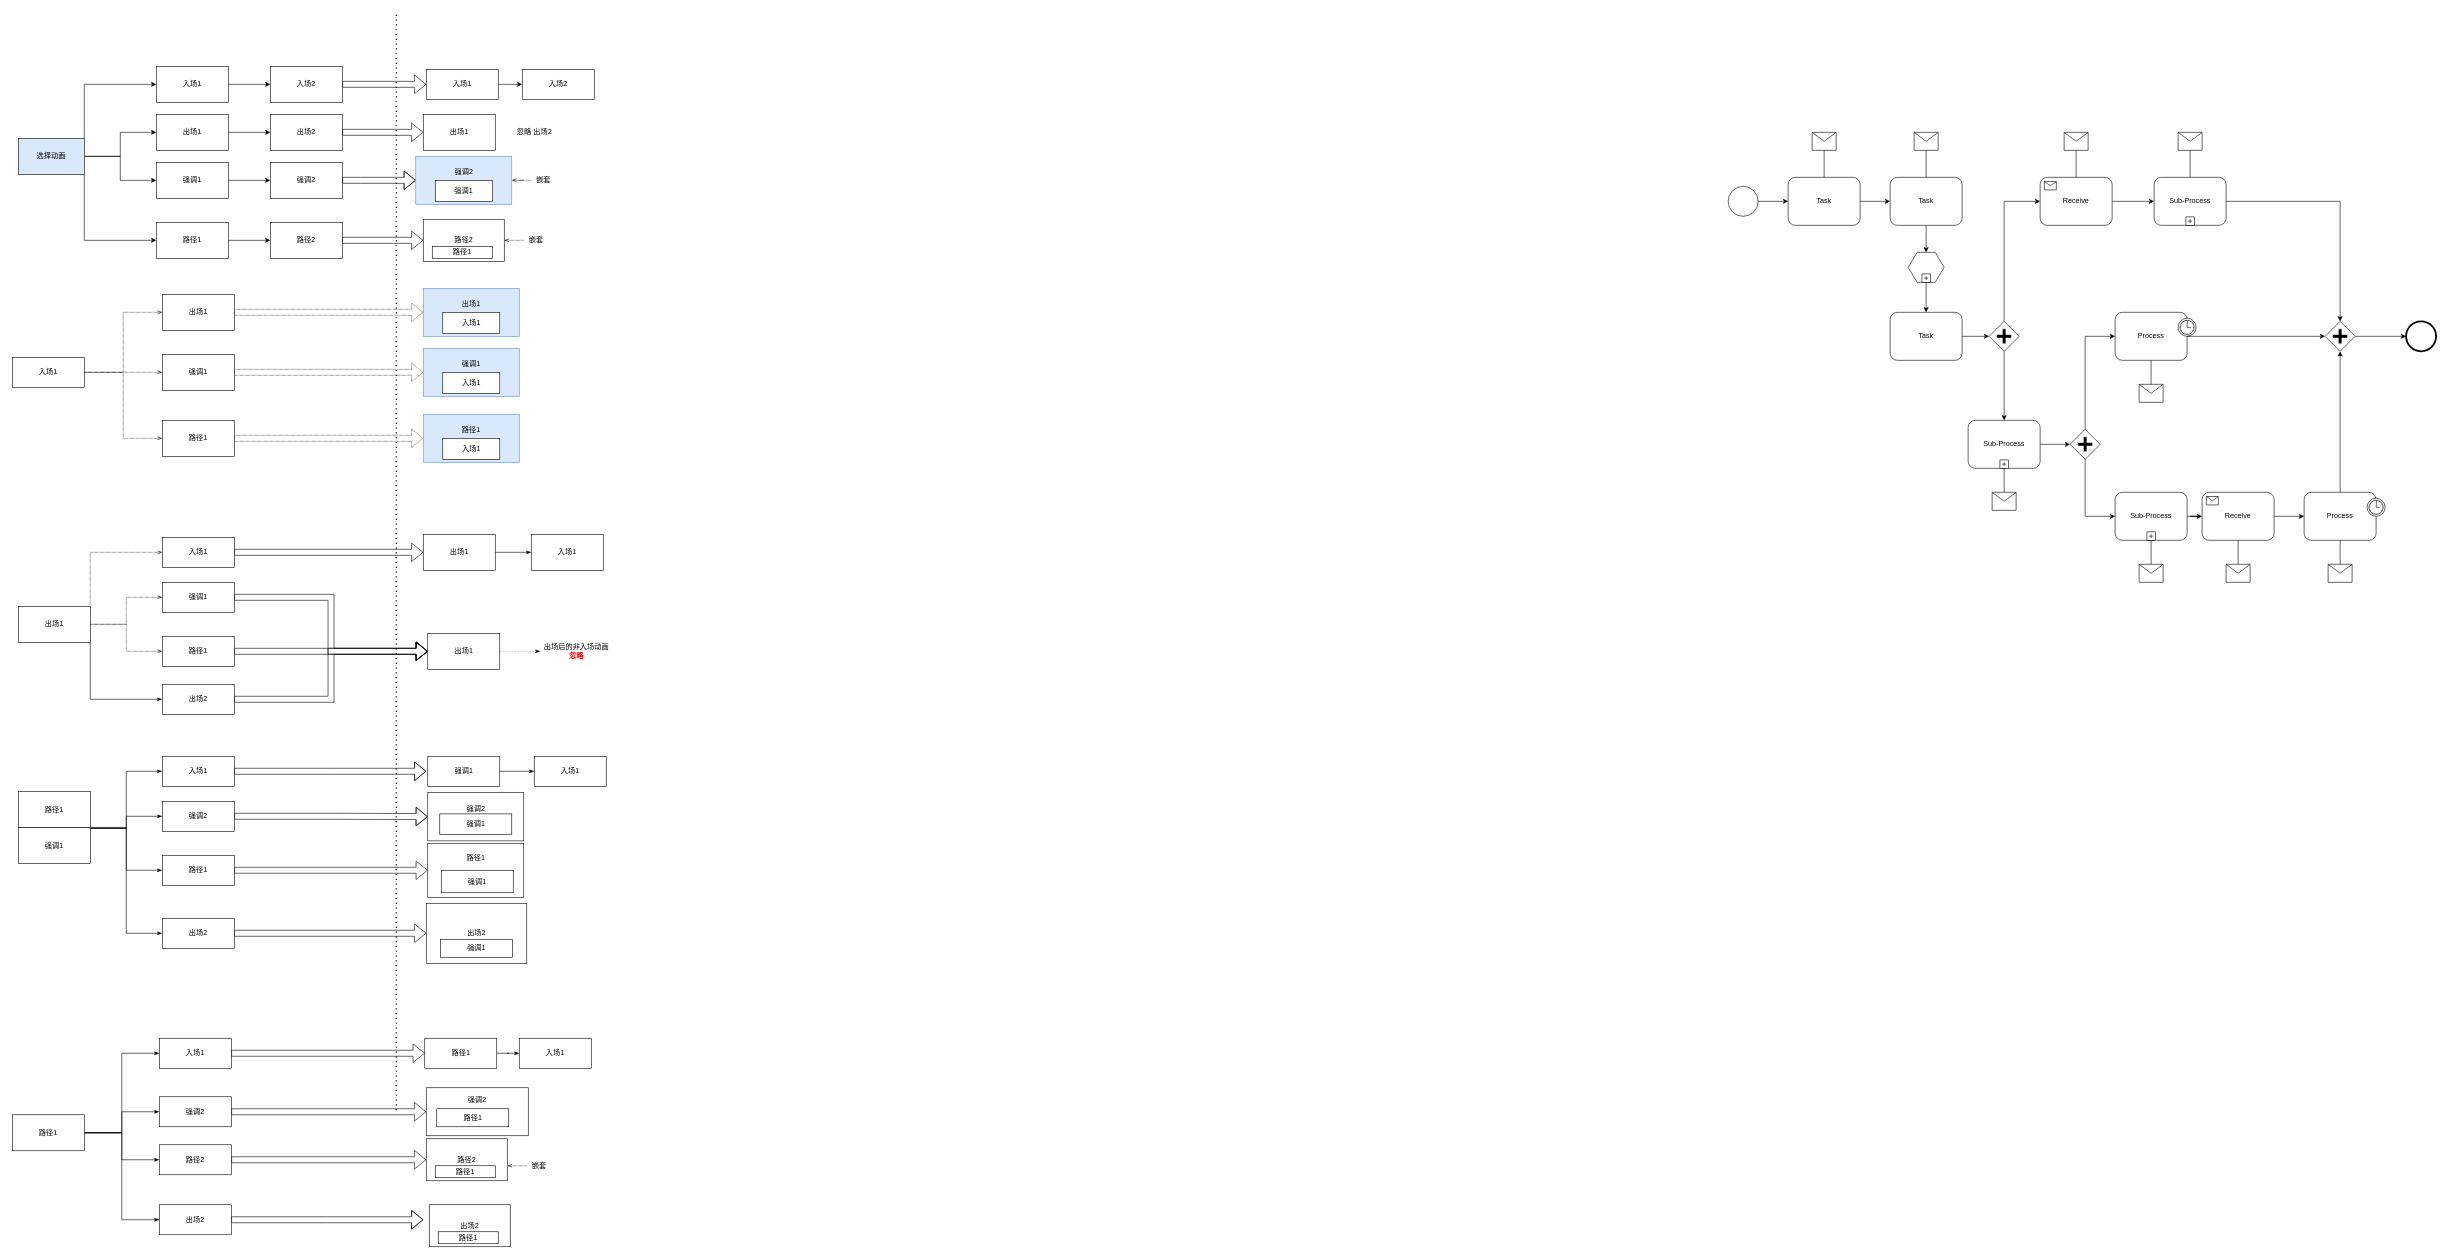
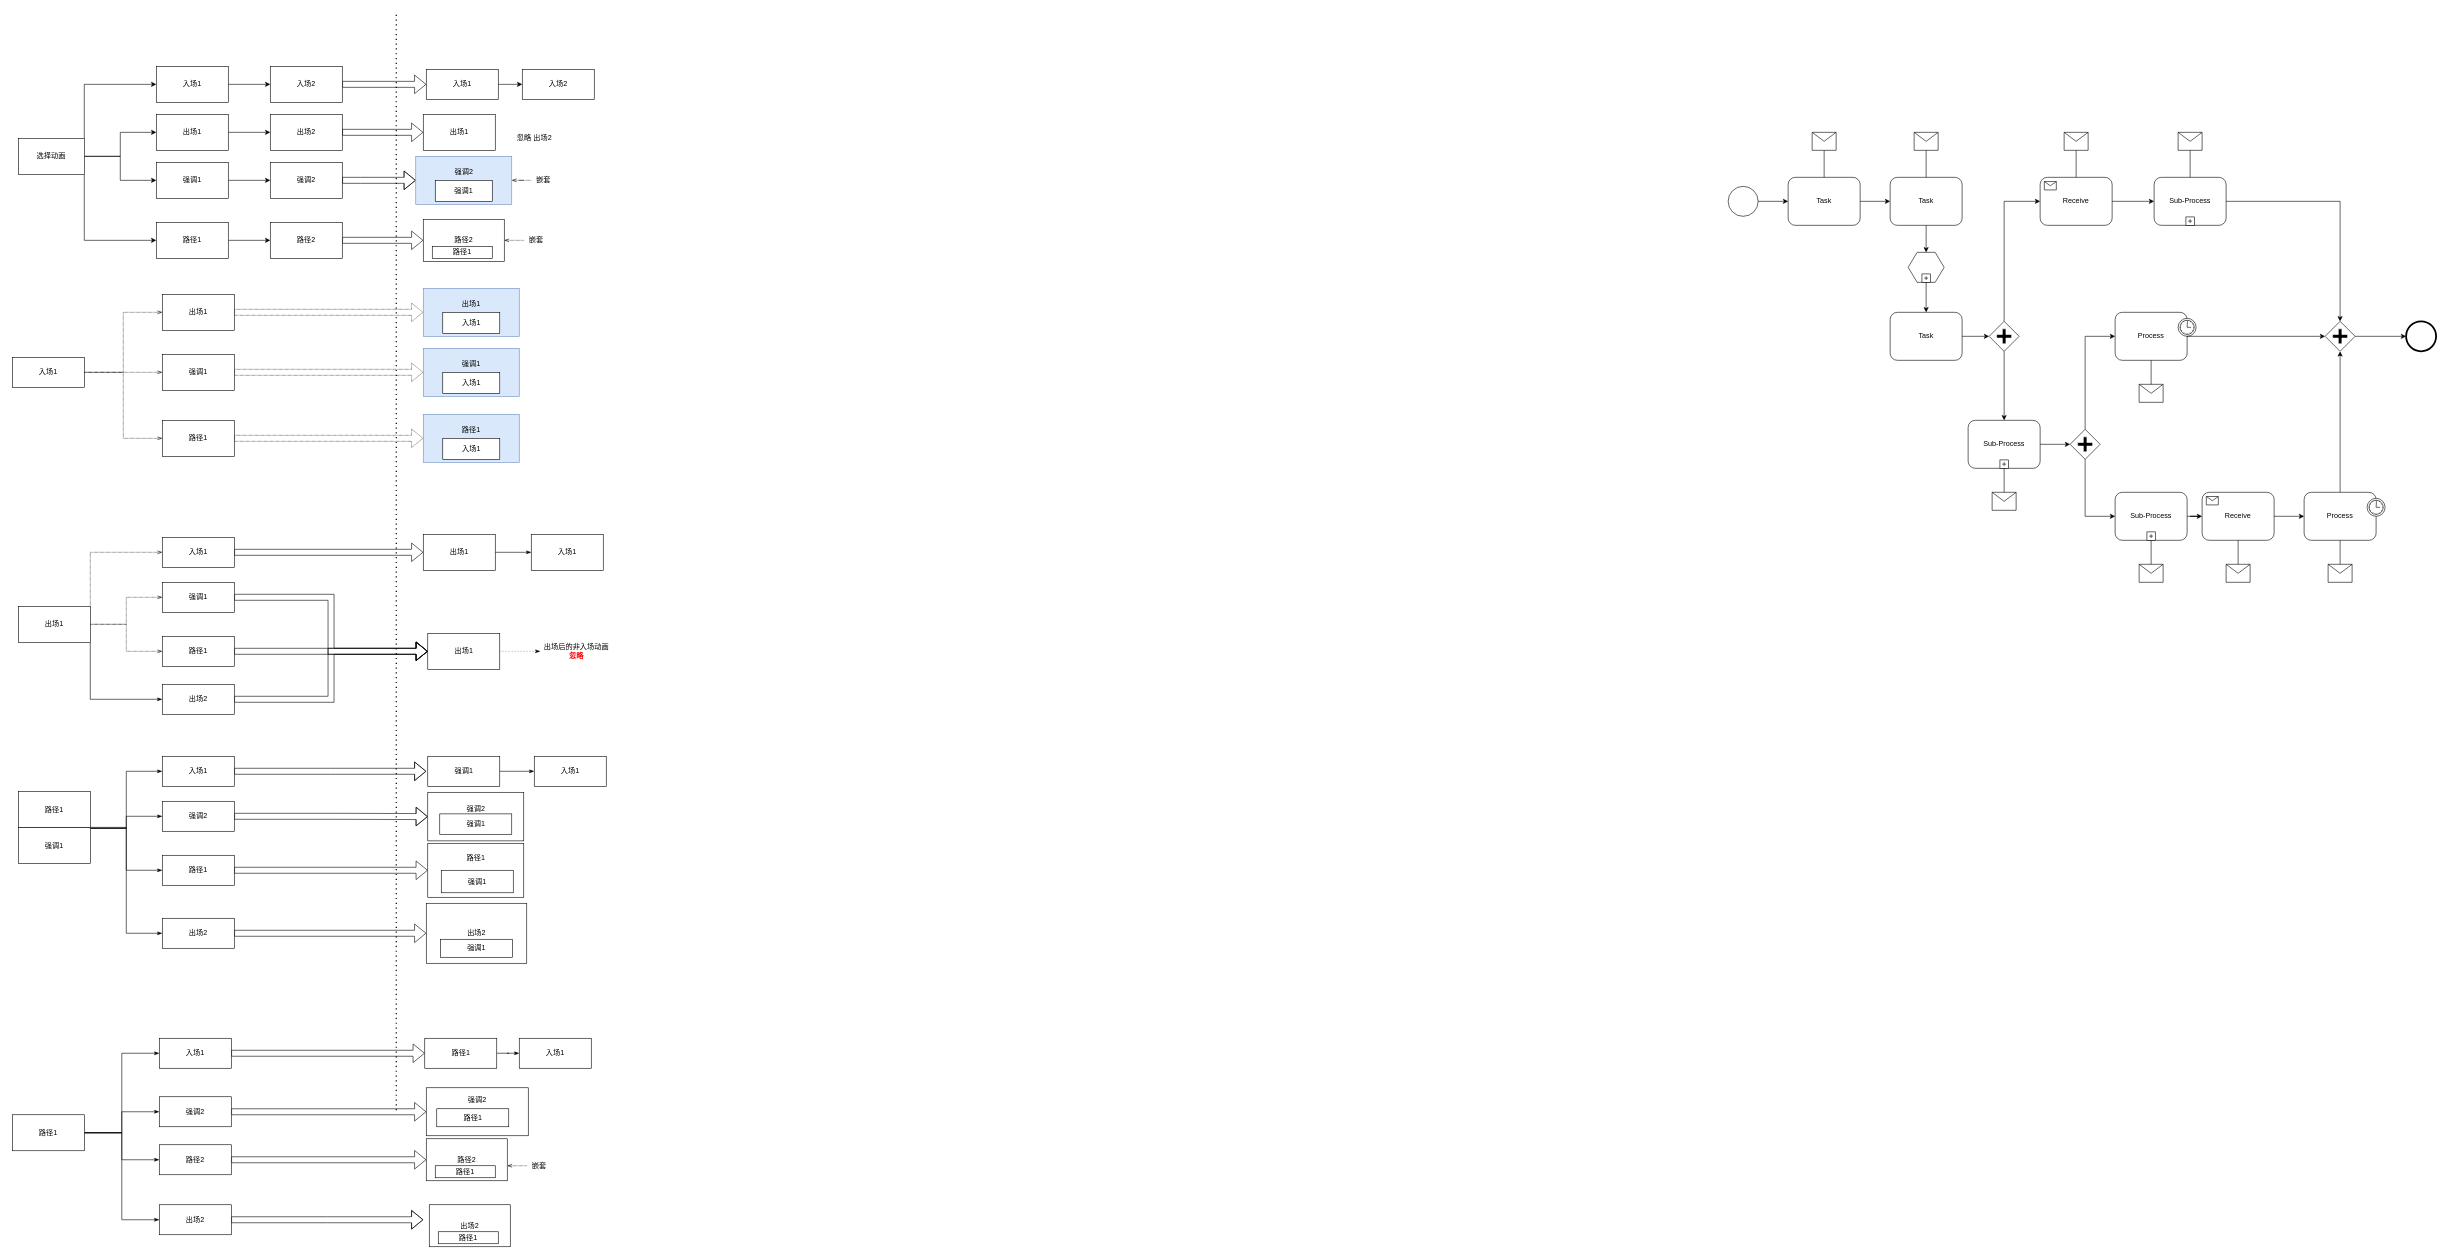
(534, 132) -> (534, 138)
(51, 156) -> (51, 156)
